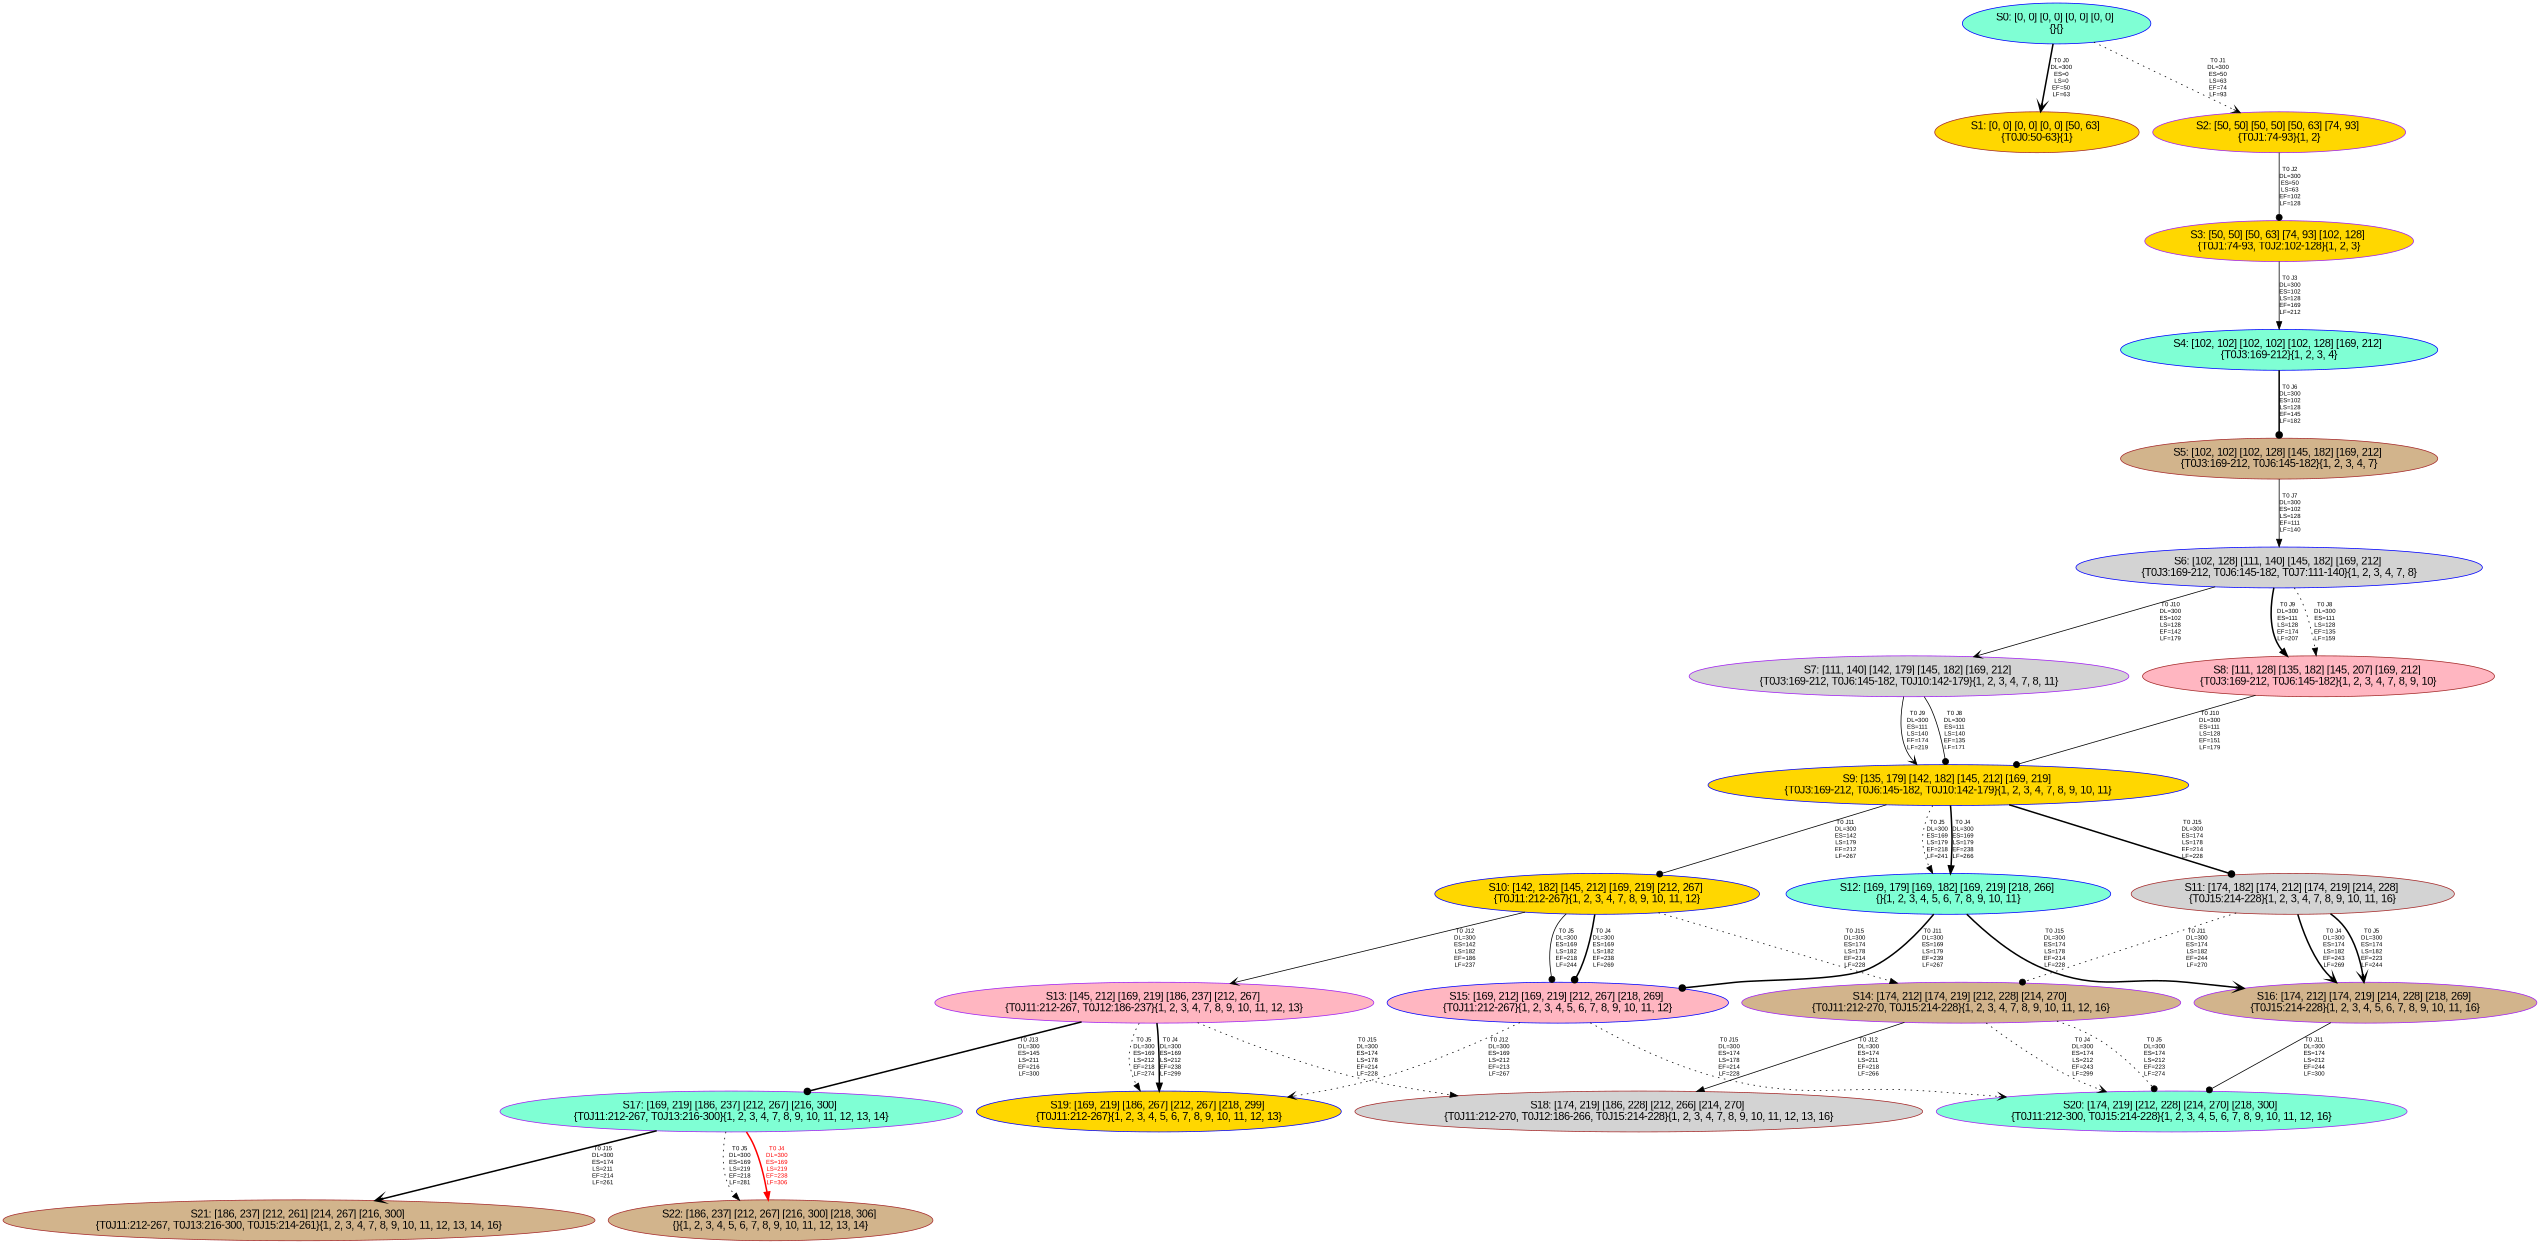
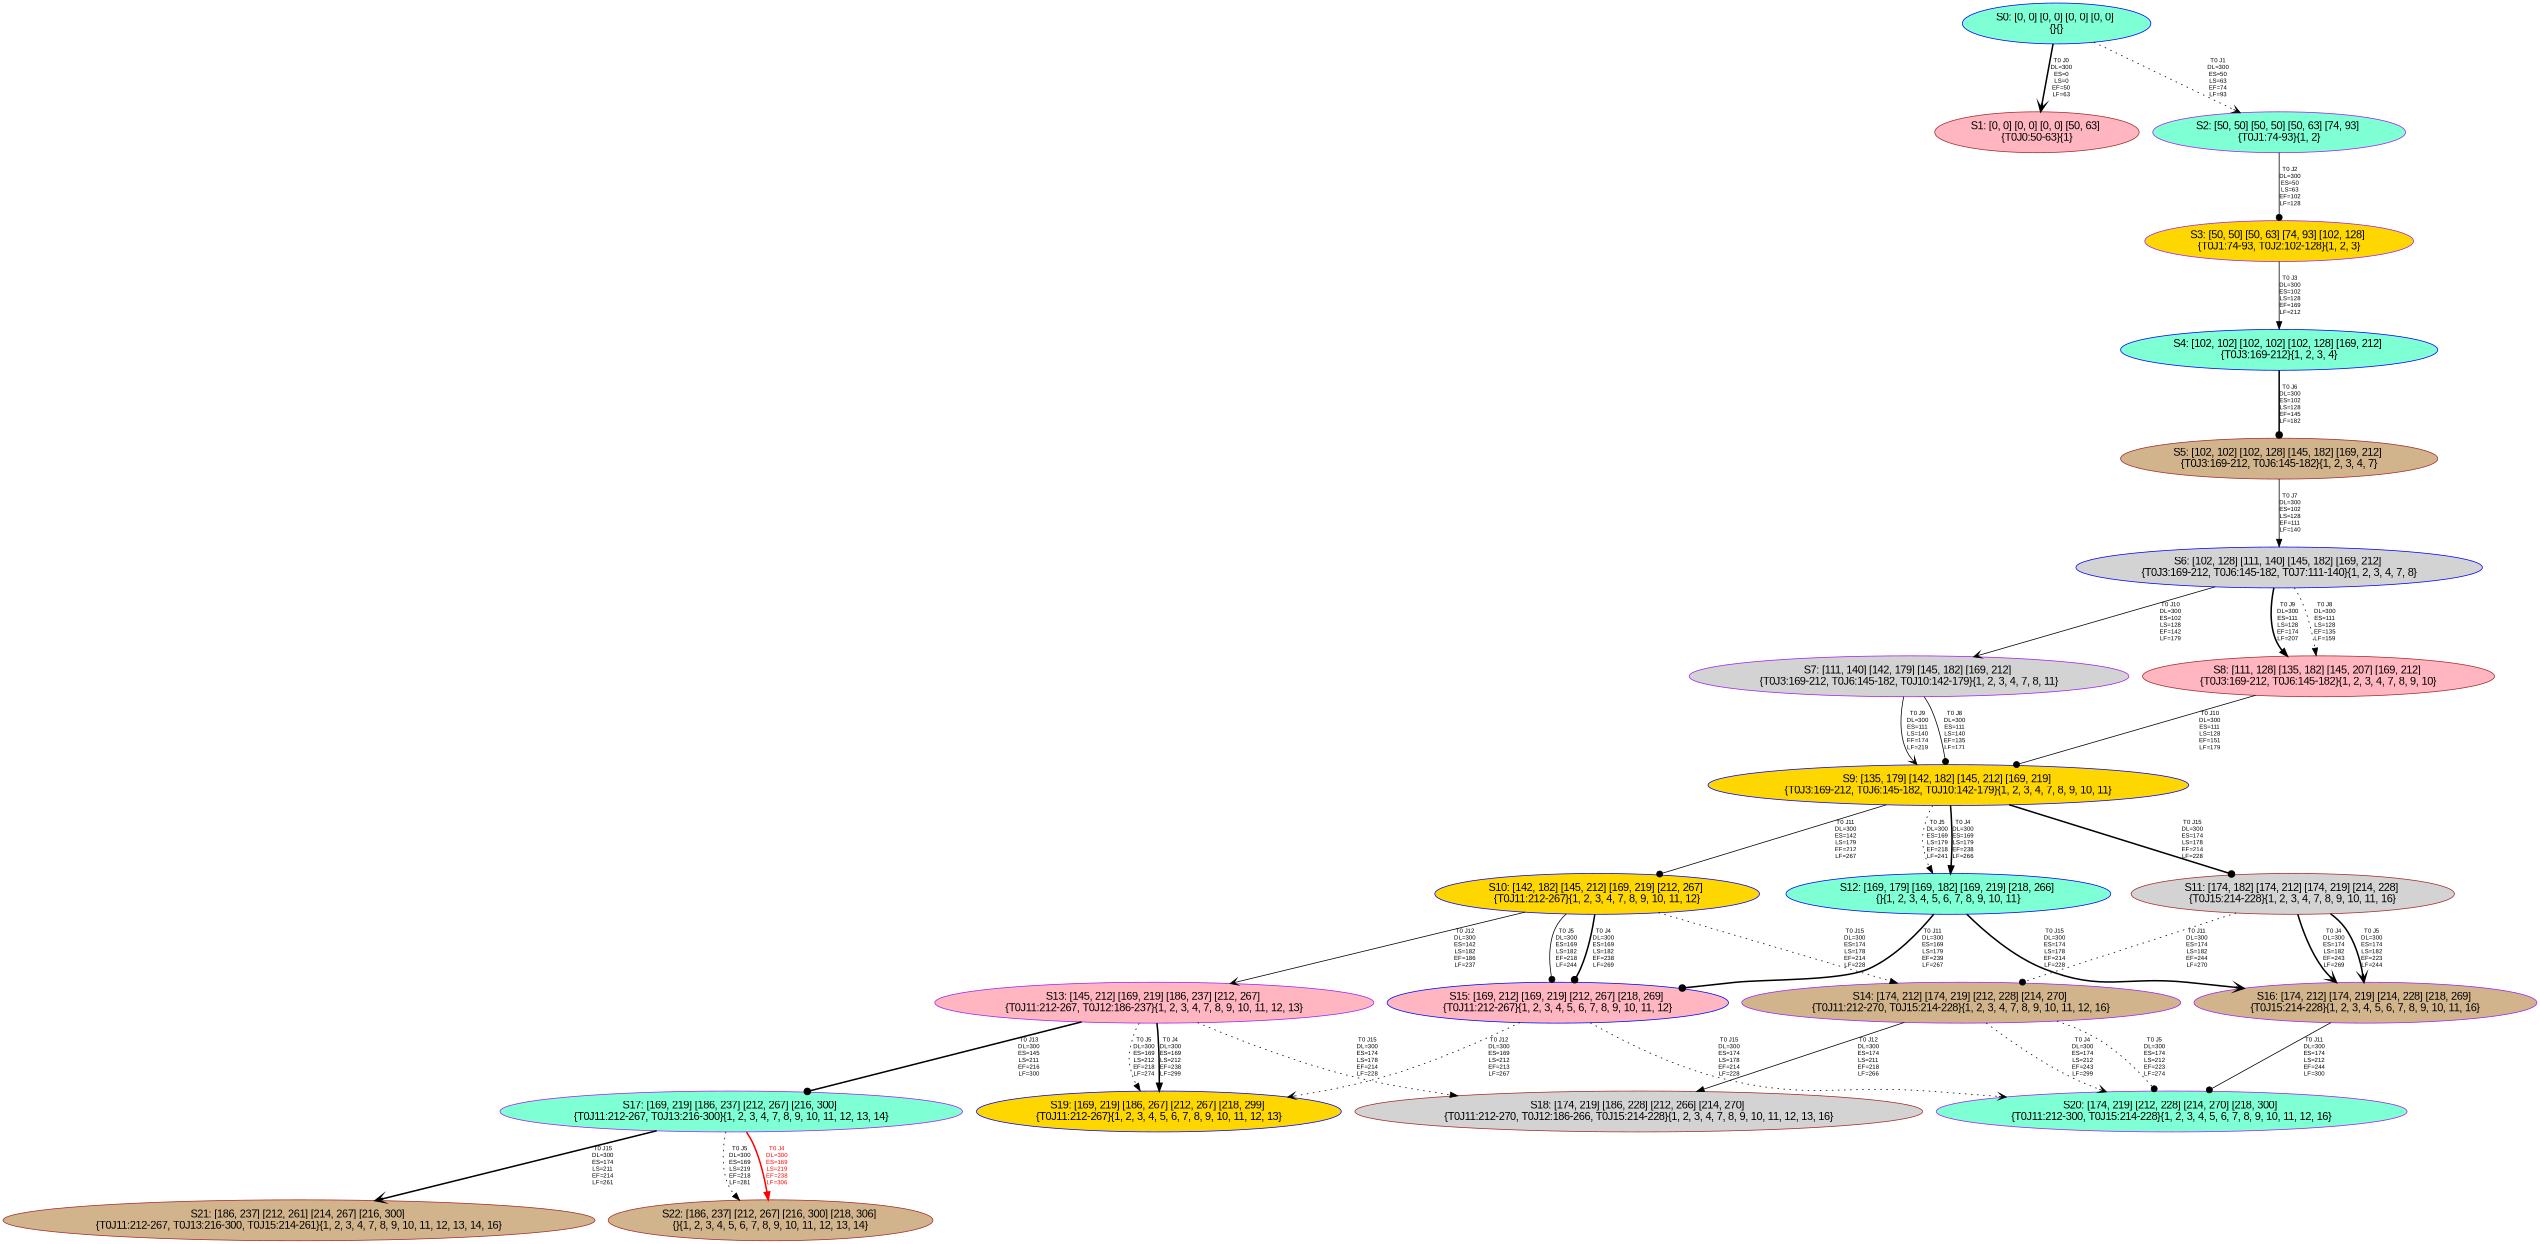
(2037, 132) -> (2037, 132)
(2279, 132) -> (2279, 132)
